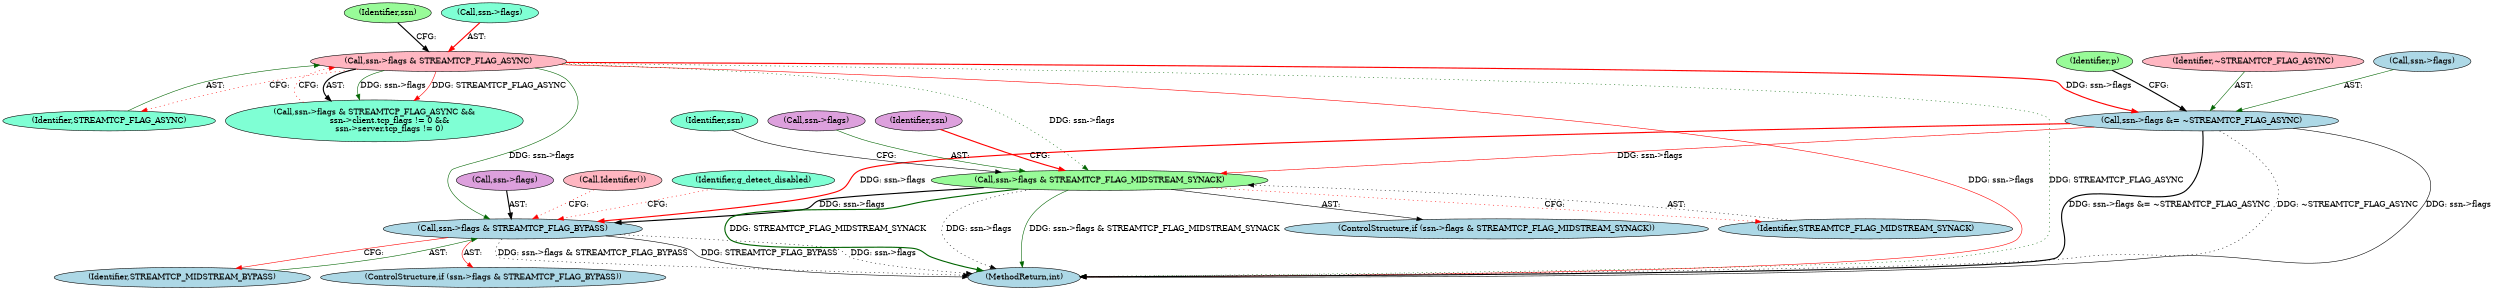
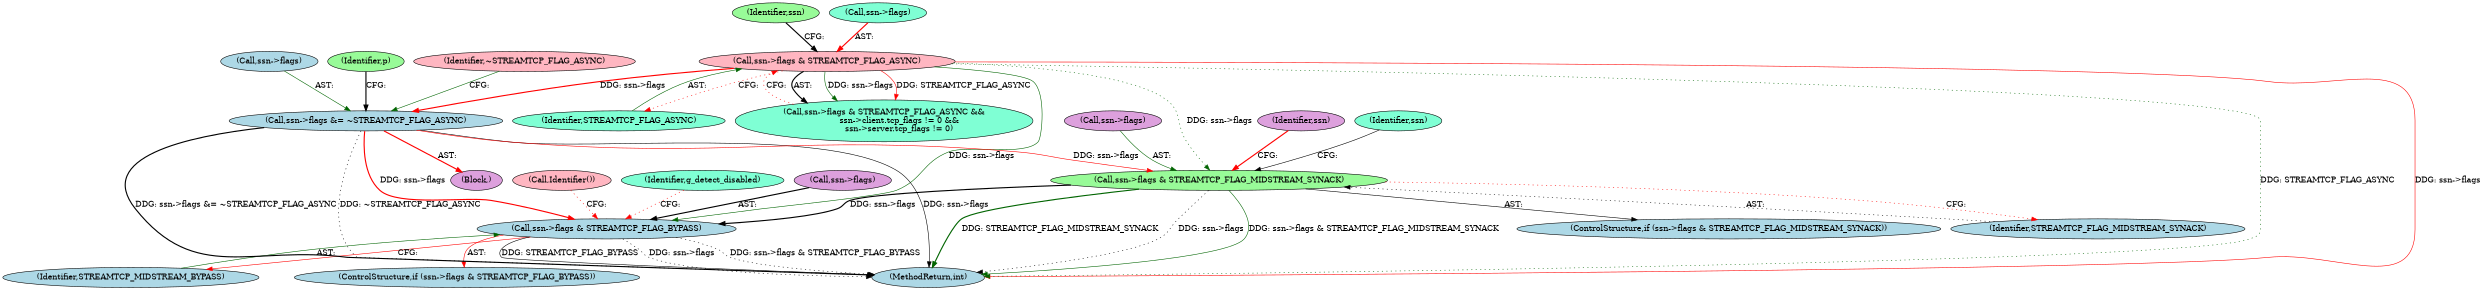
(2245, 86) -> (481, 86)
none -> (476, 180)
